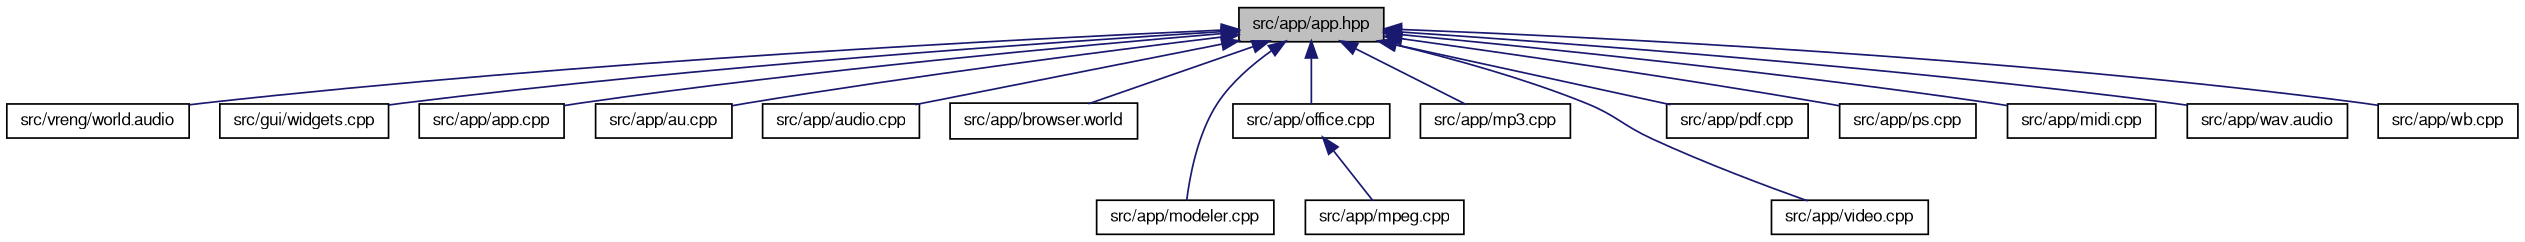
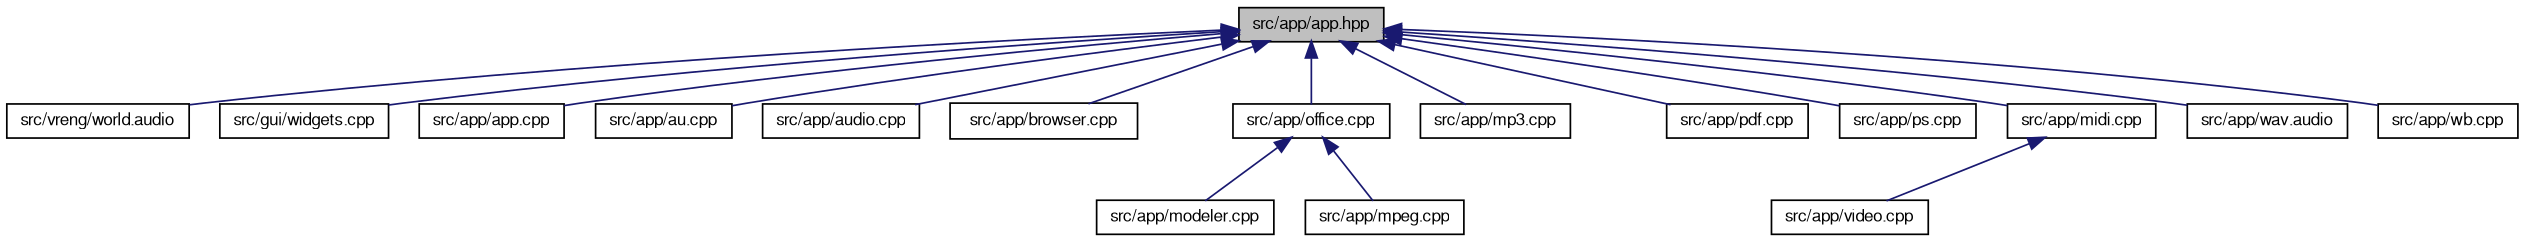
(1606, 113) -> (1958, 172)
(1211, 115) -> (1241, 174)
(1044, 121) -> (1044, 121)
